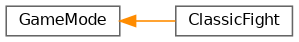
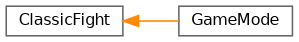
(156, 21) -> (159, 21)
